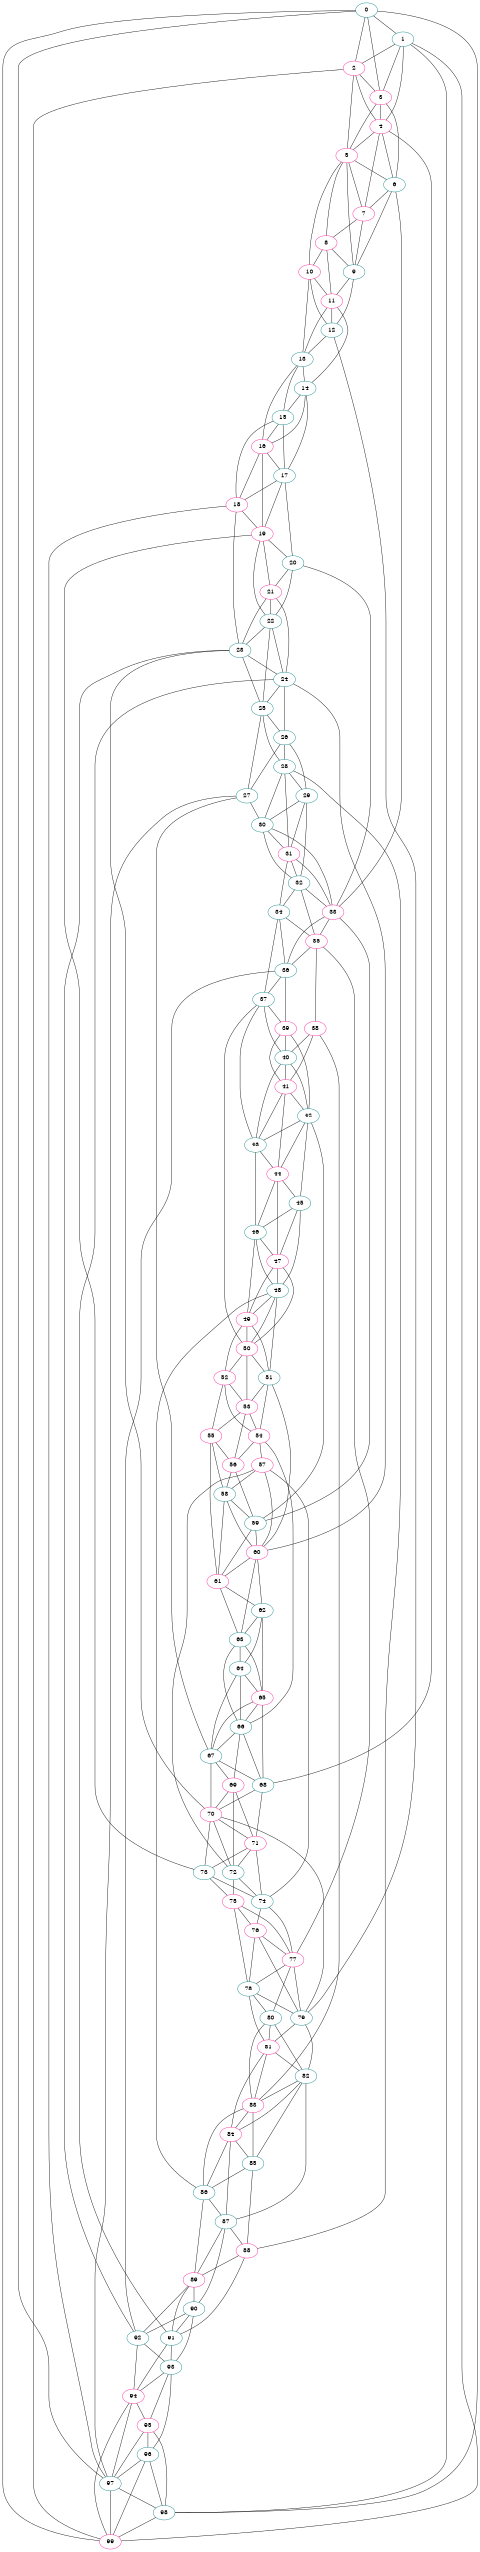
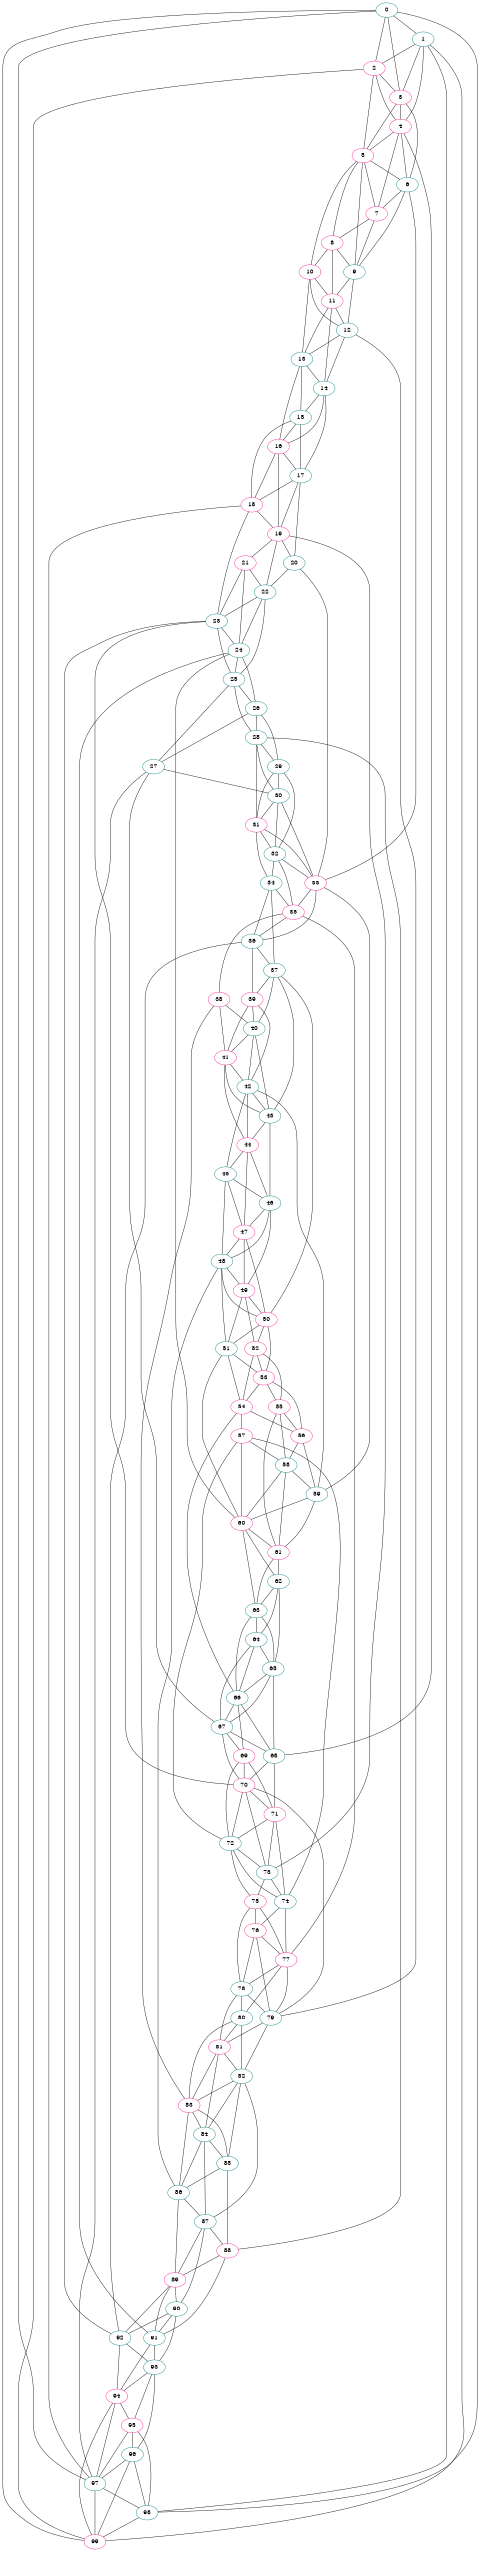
none -> (336, 359)
(282, 578) -> none
(262, 1698) -> (273, 1669)
none -> (249, 1858)
(231, 2134) -> (205, 2134)
